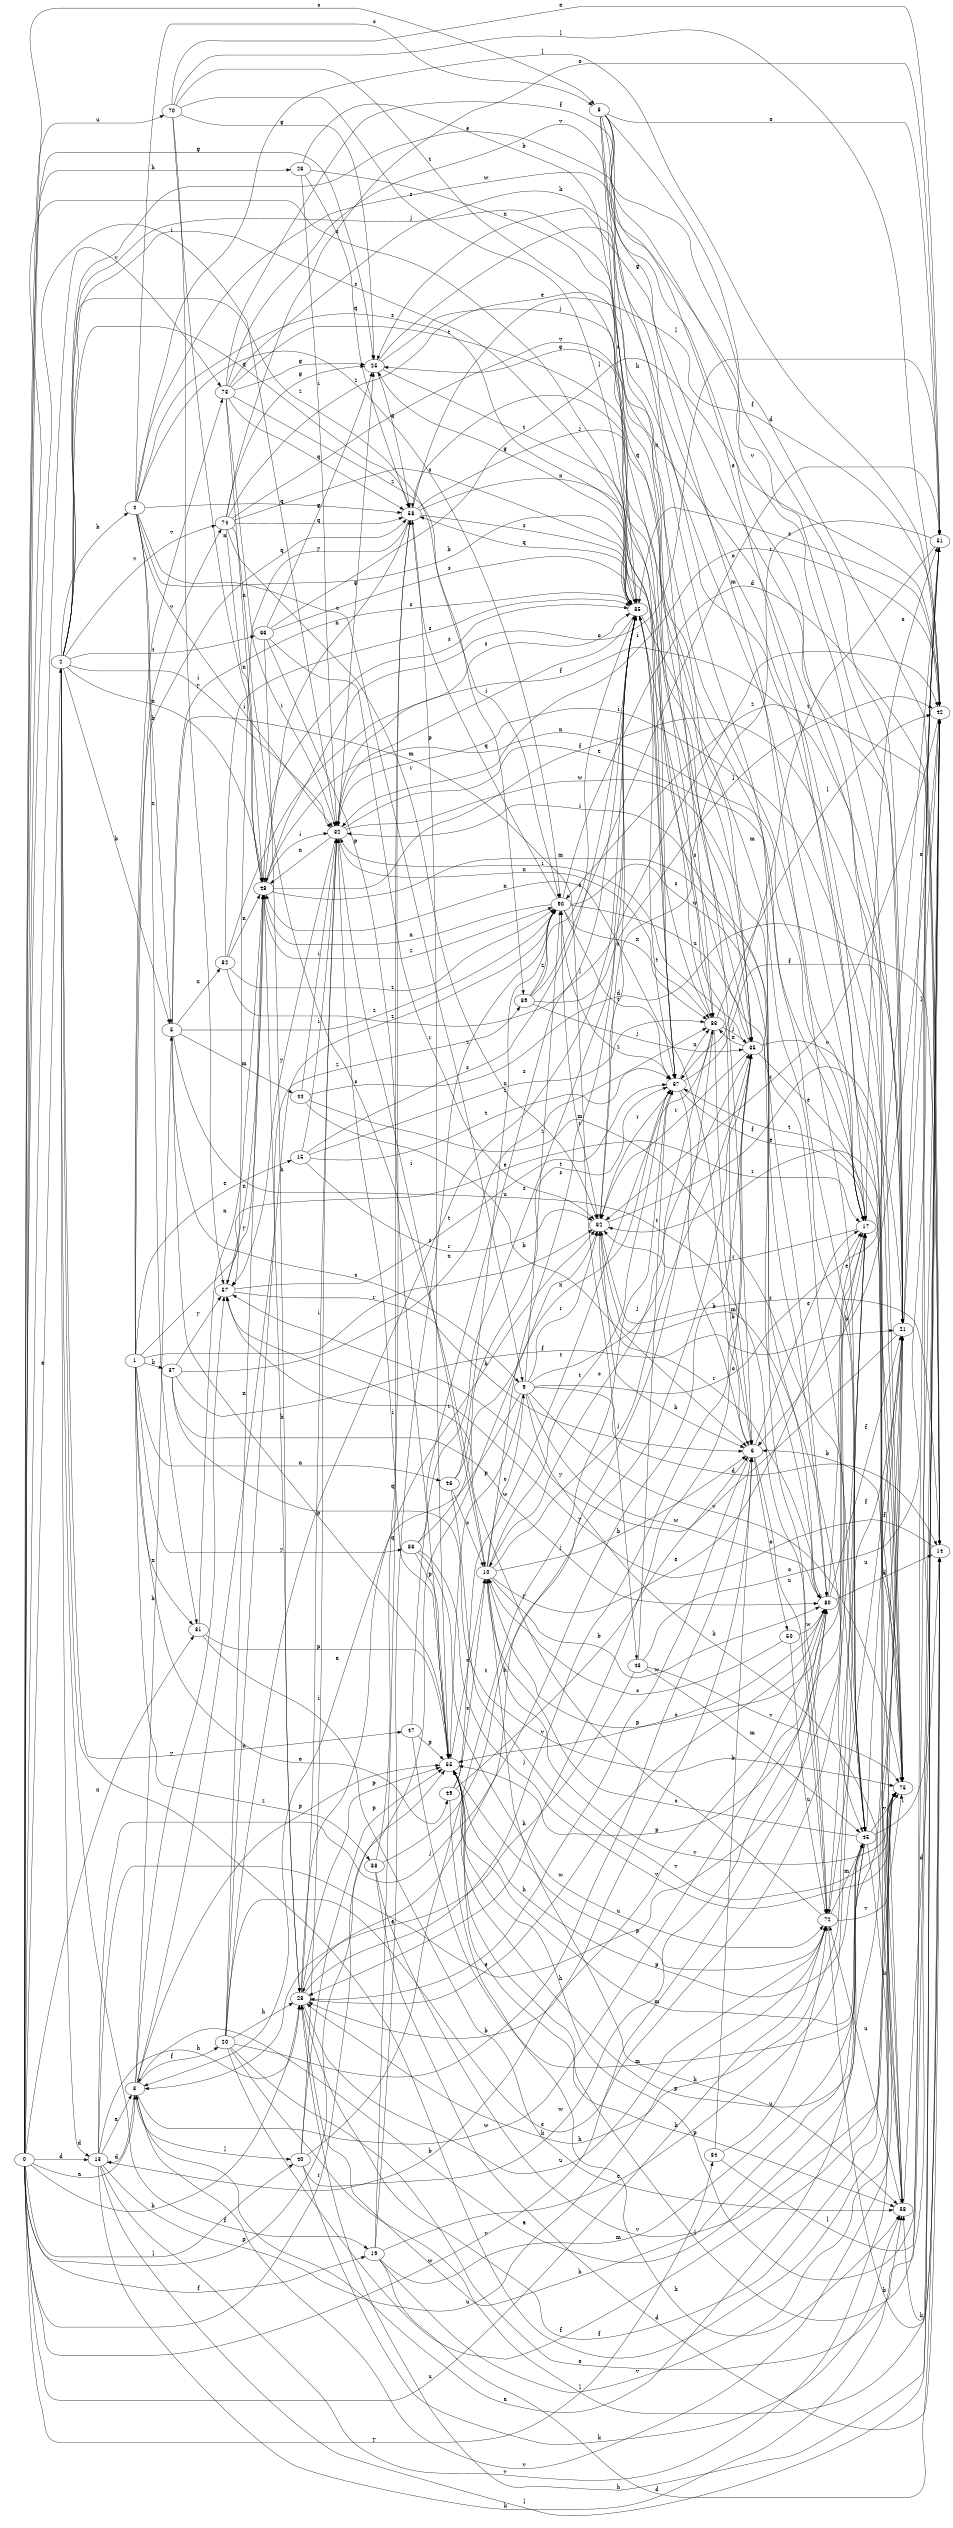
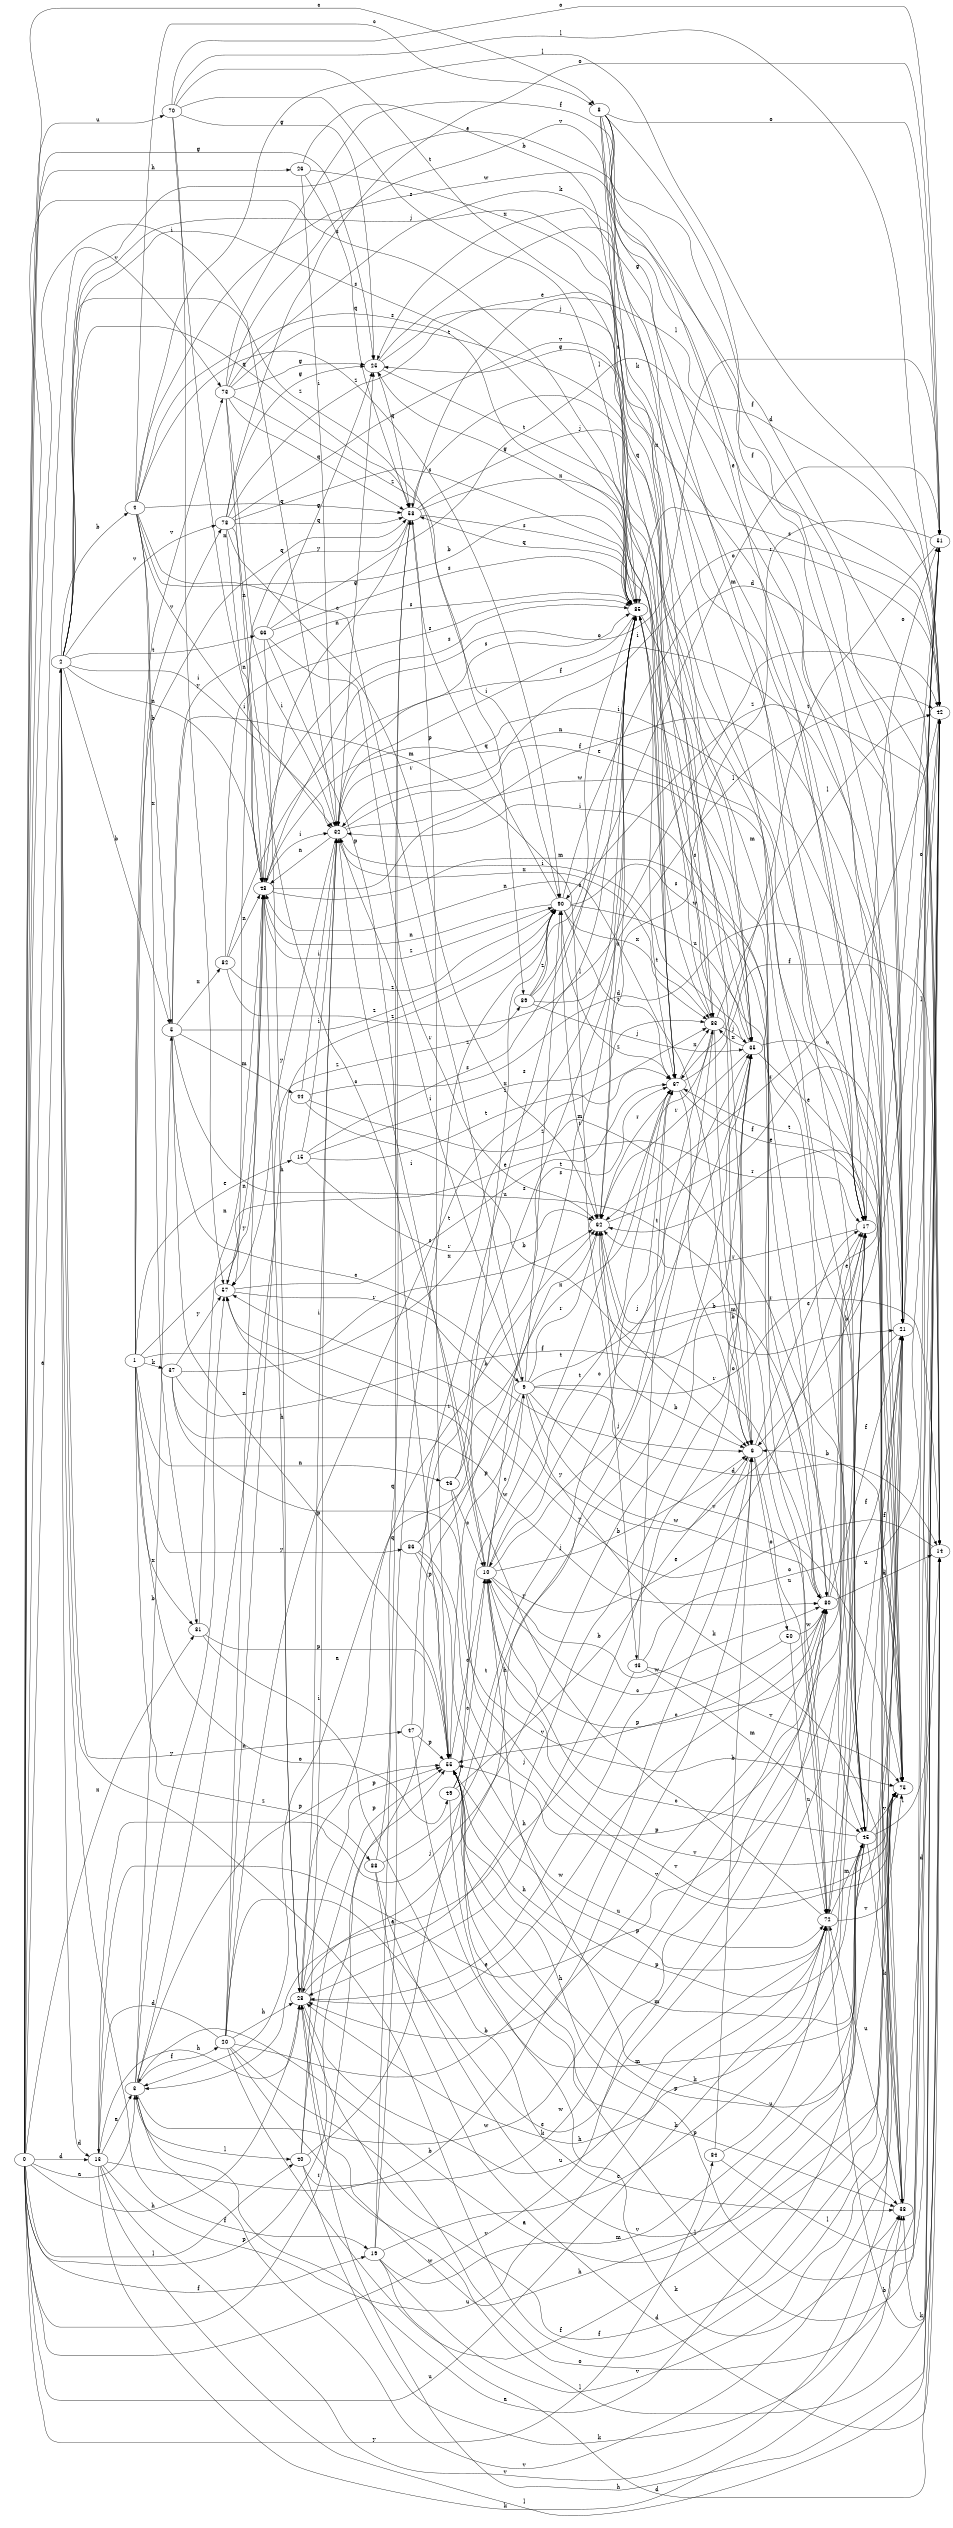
(753, 456) -> (753, 456)
(225, 523) -> (225, 523)
(384, 1306) -> (427, 1098)
(129, 2133) -> (113, 2020)
